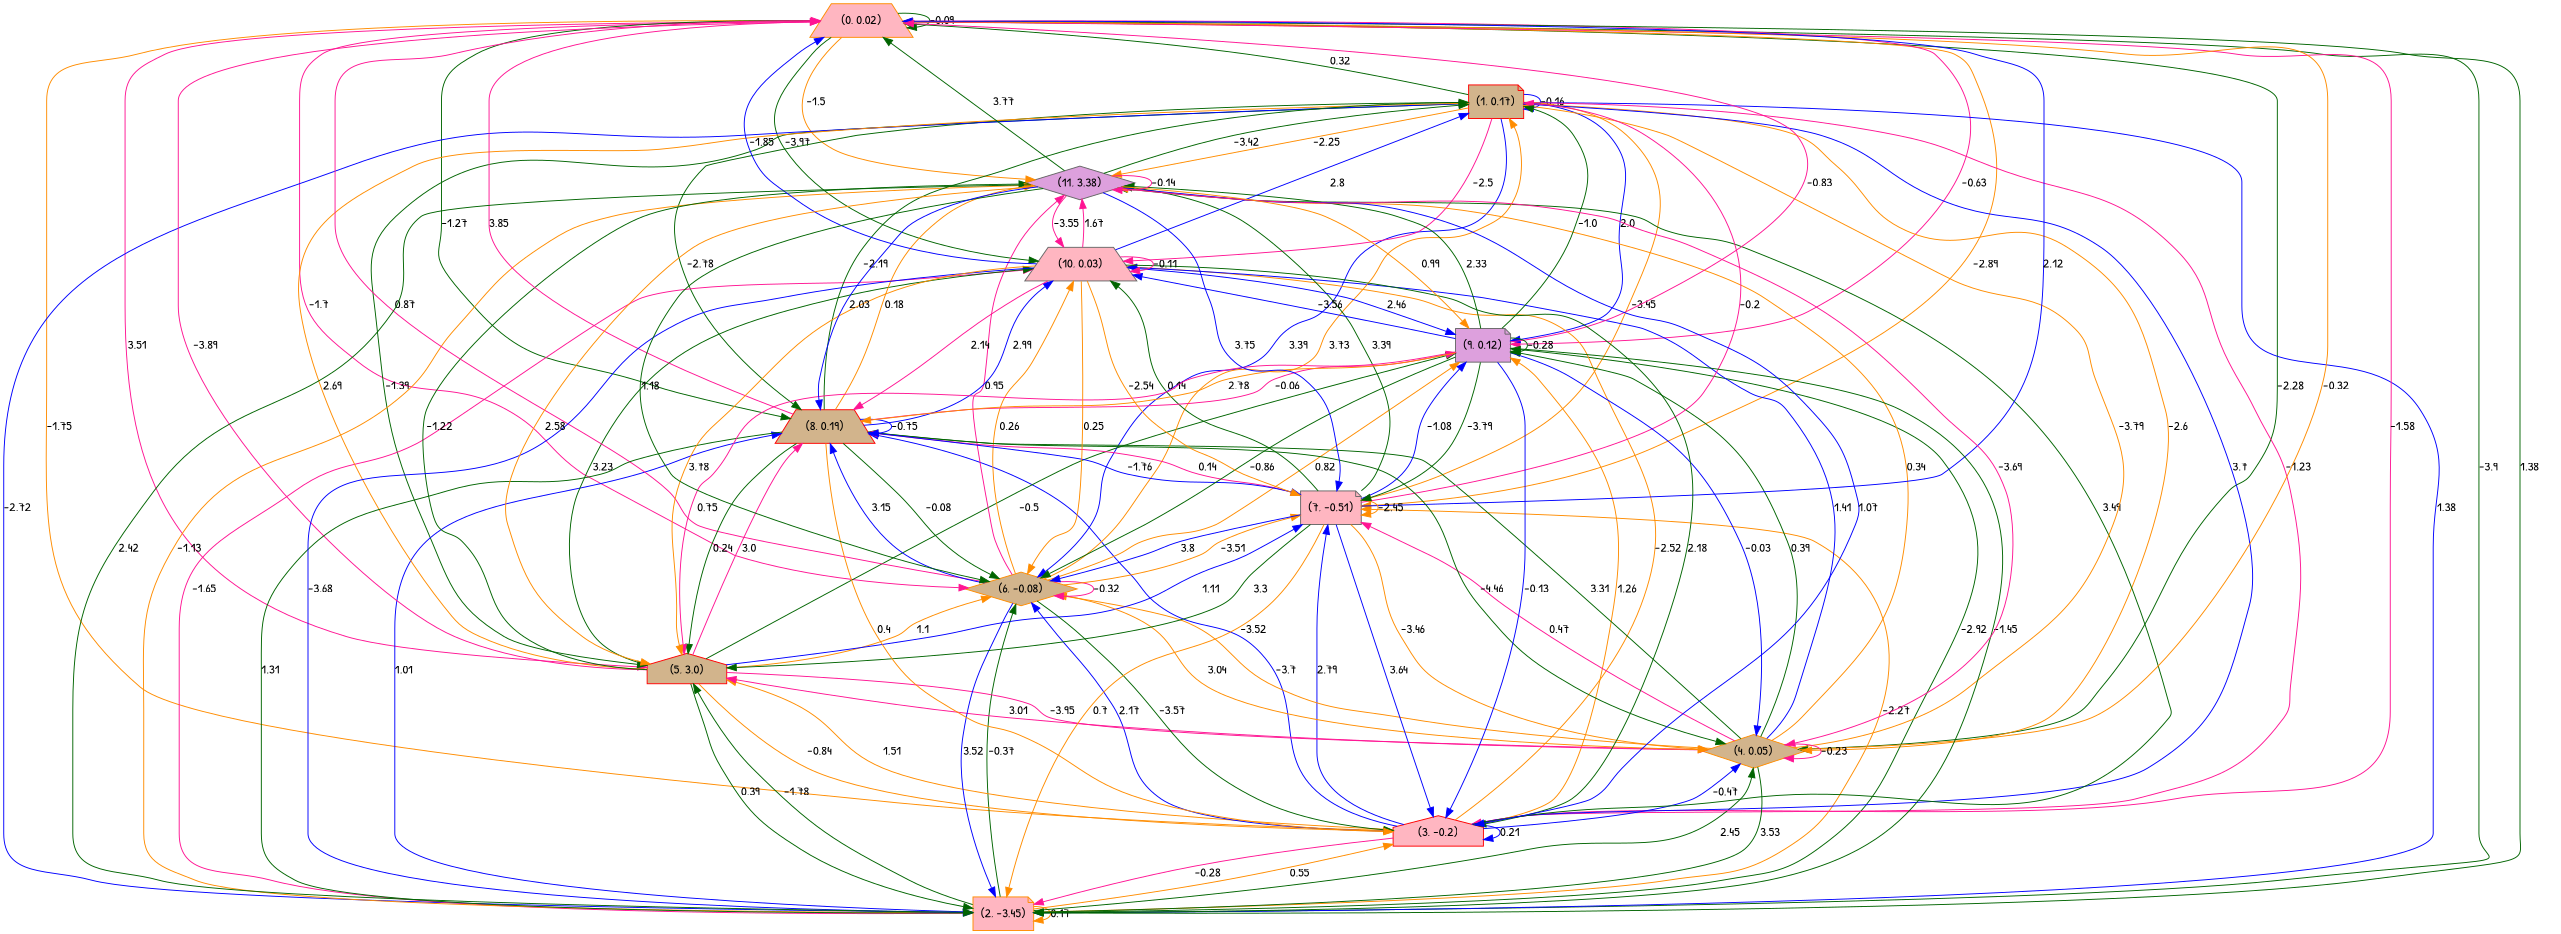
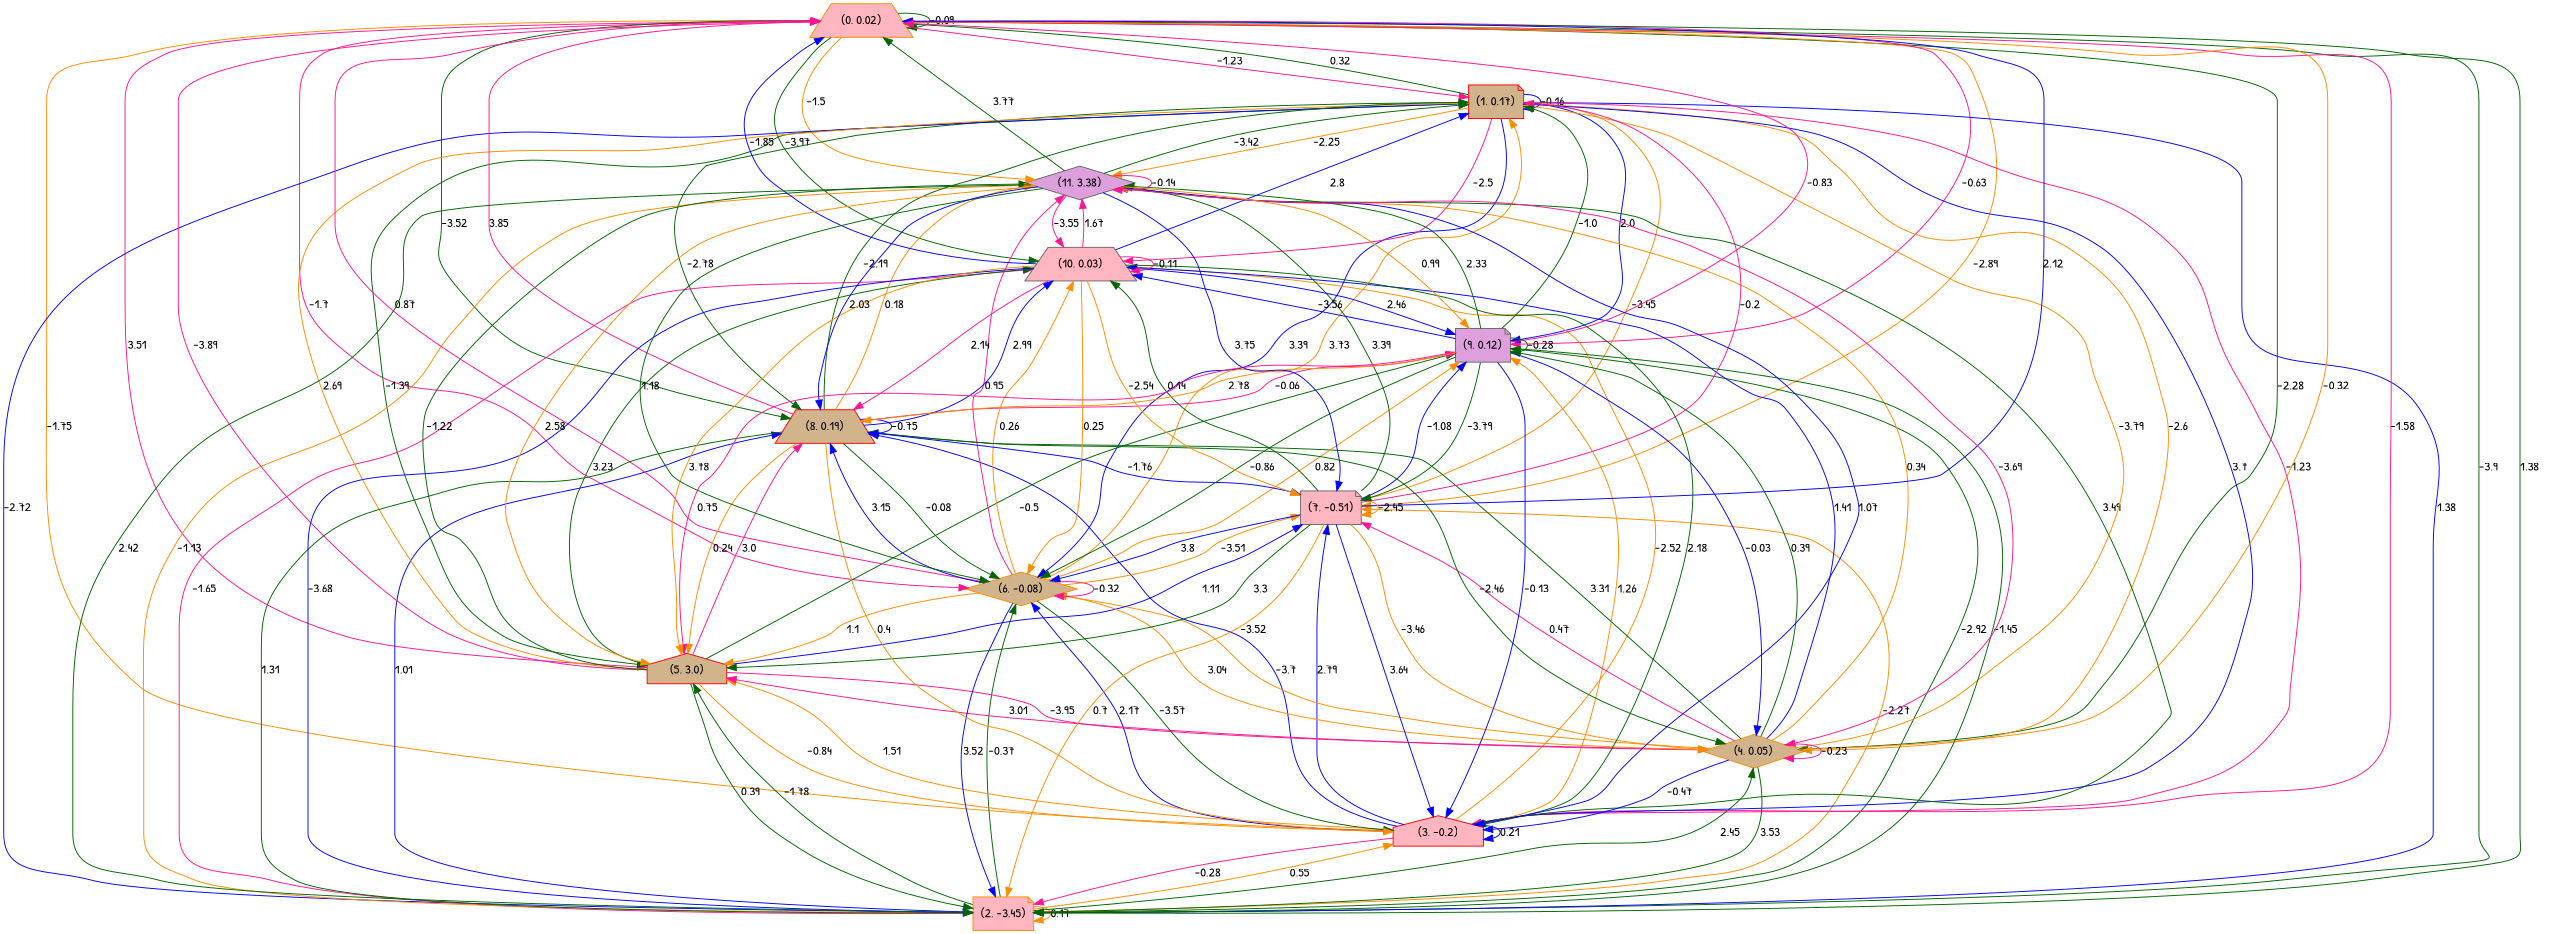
none -> (1183, 62)
(455, 224) -> (455, 224)
(1123, 454) -> none
(721, 524) -> (721, 524)
(1492, 589) -> (1492, 589)
(897, 636) -> (853, 620)
(1581, 820) -> (1639, 801)
